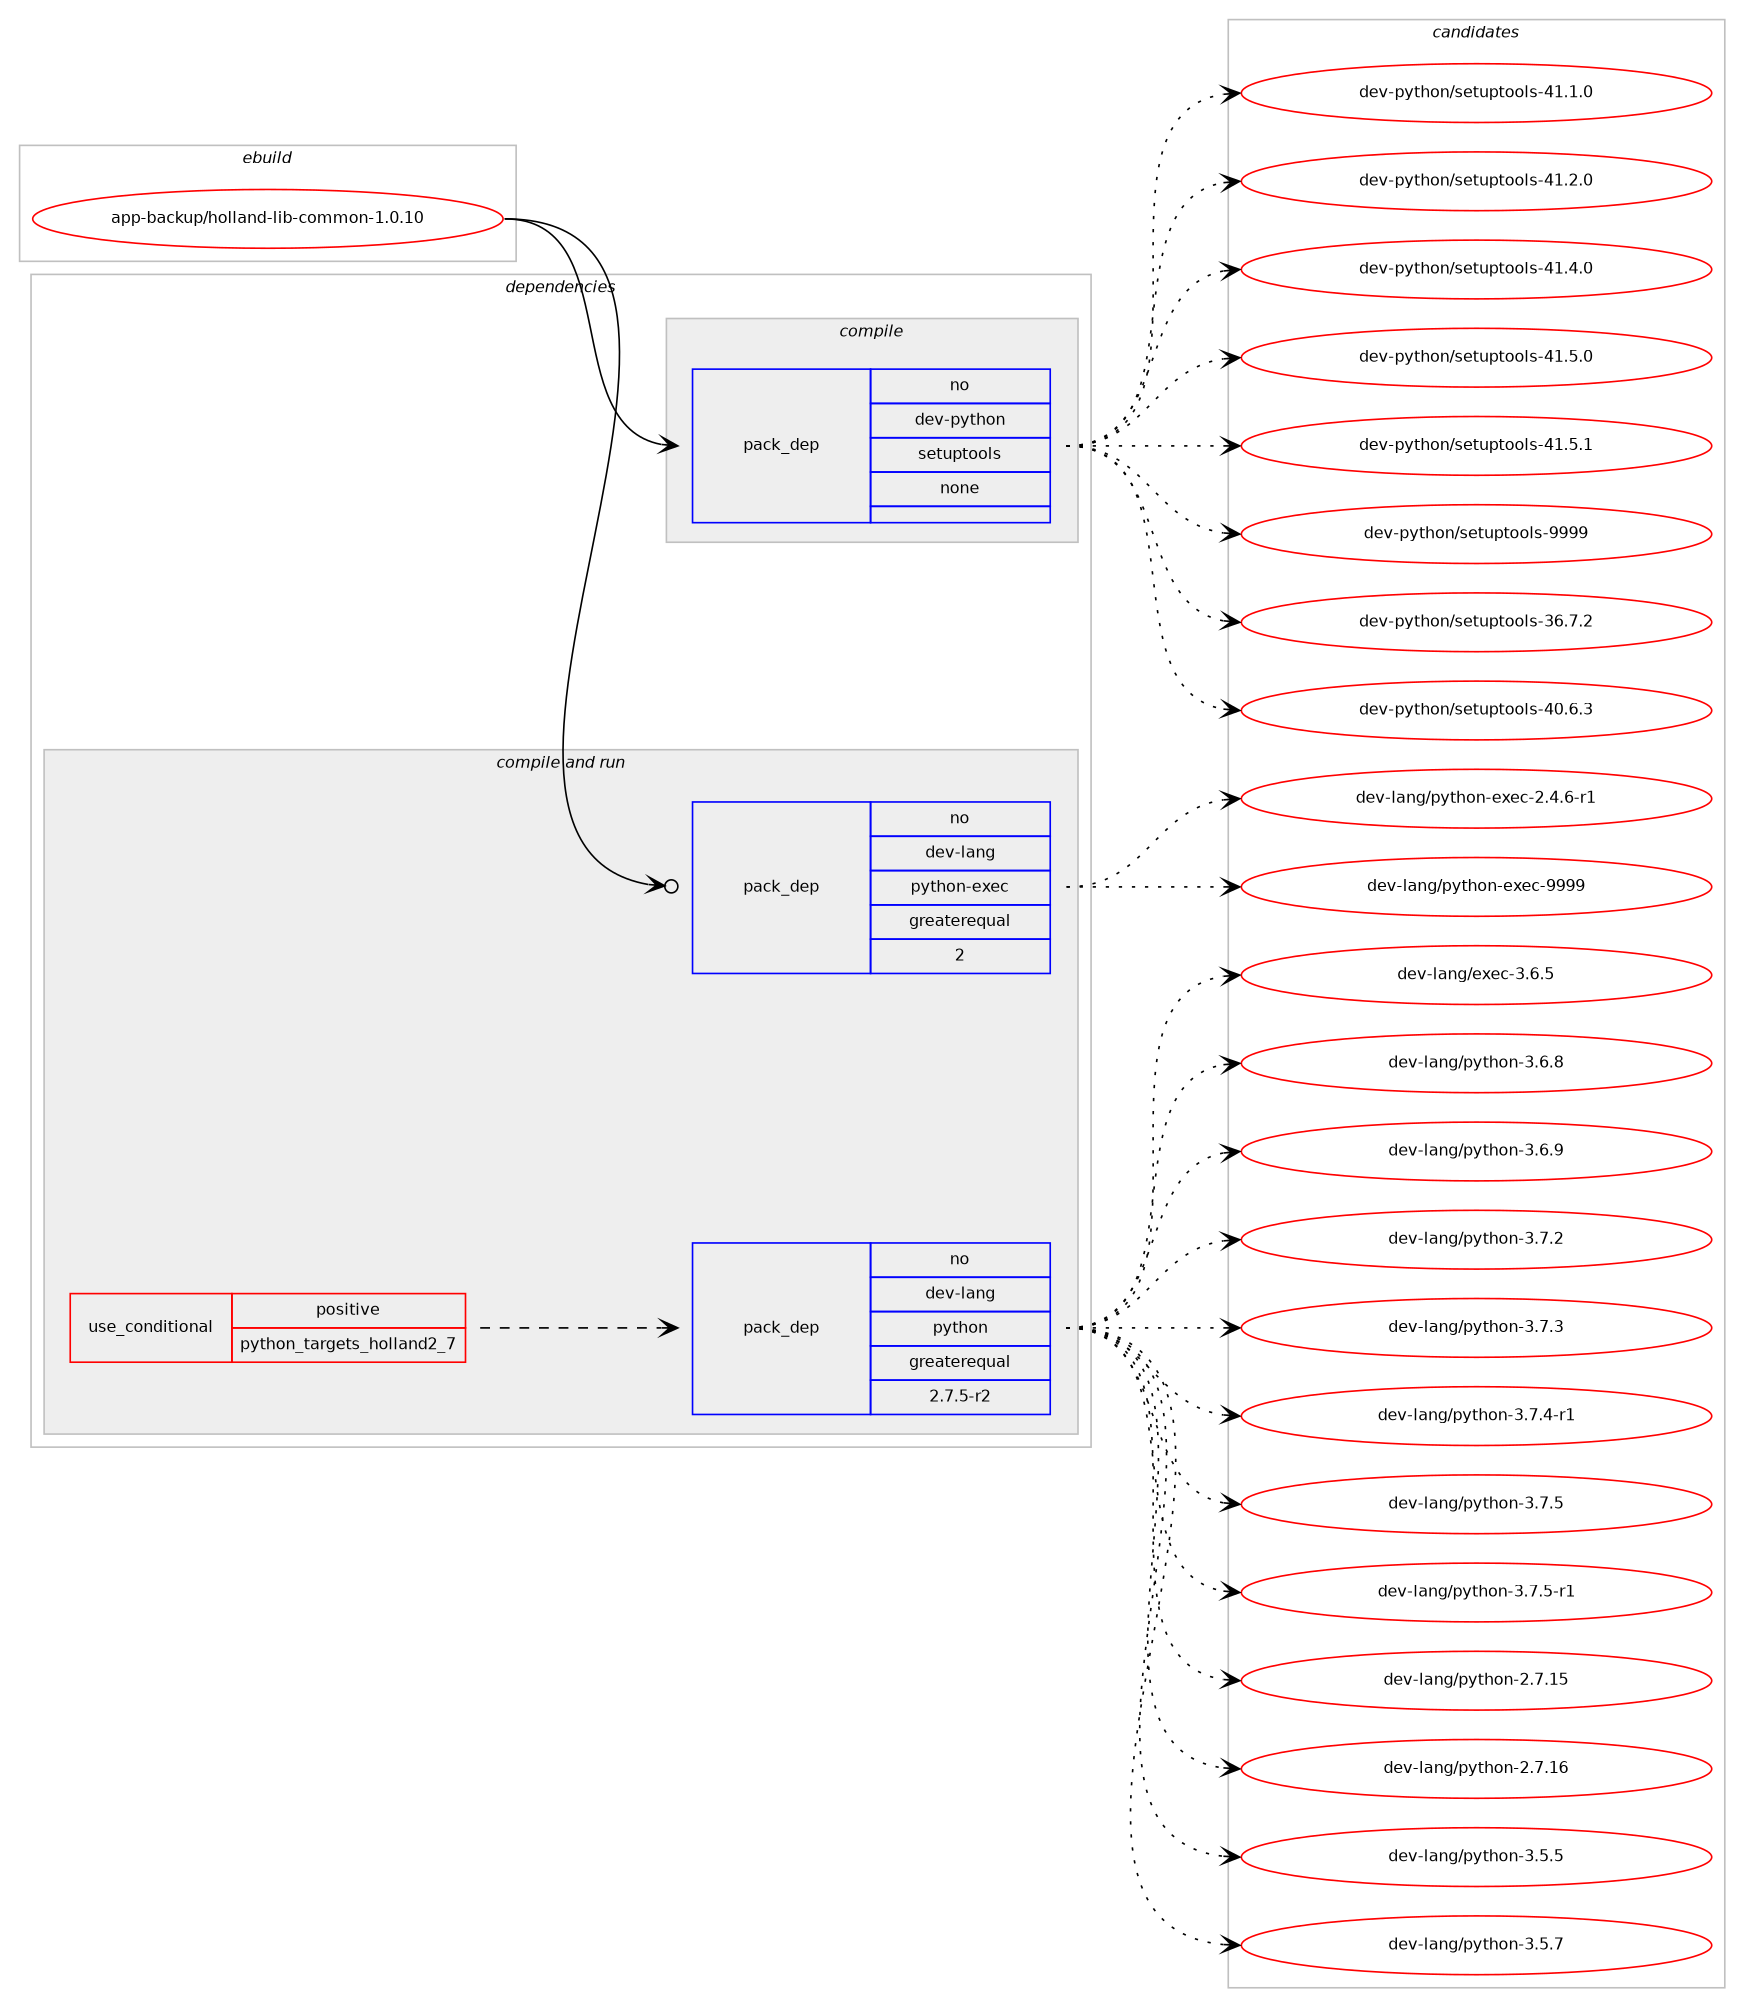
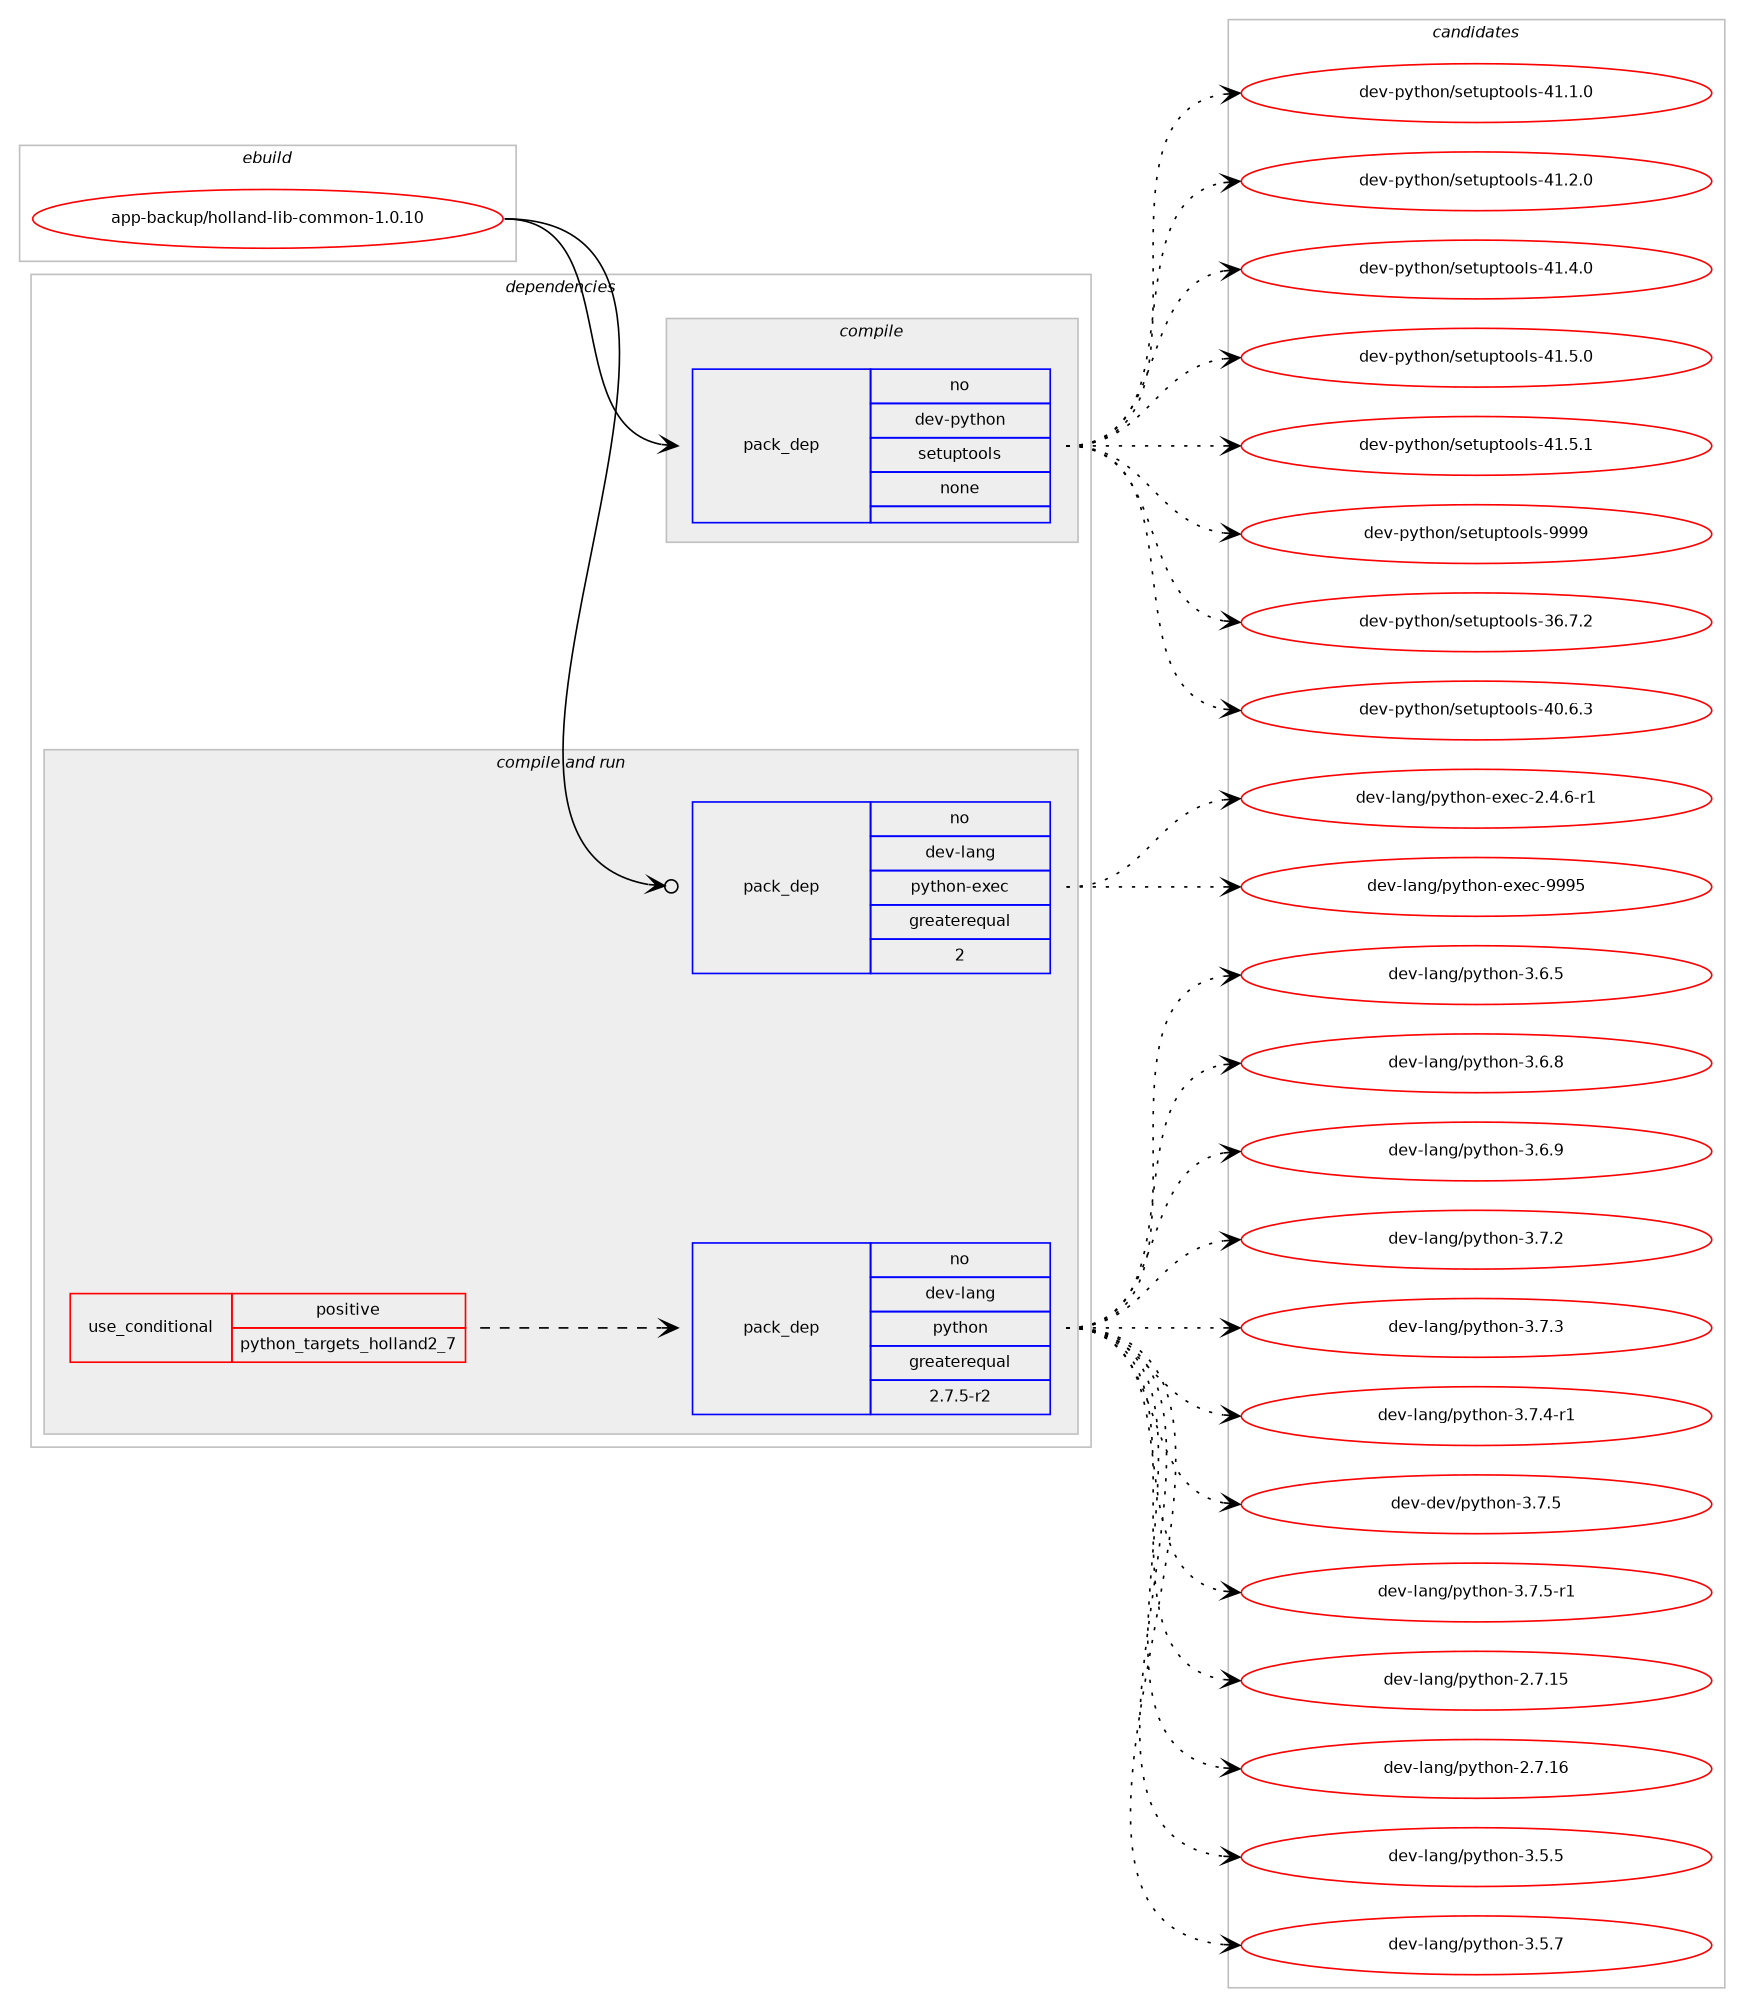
(1477, 887) -> (1477, 887)
(1477, 975) -> (1477, 975)
(1477, 1504) -> (1477, 1504)
